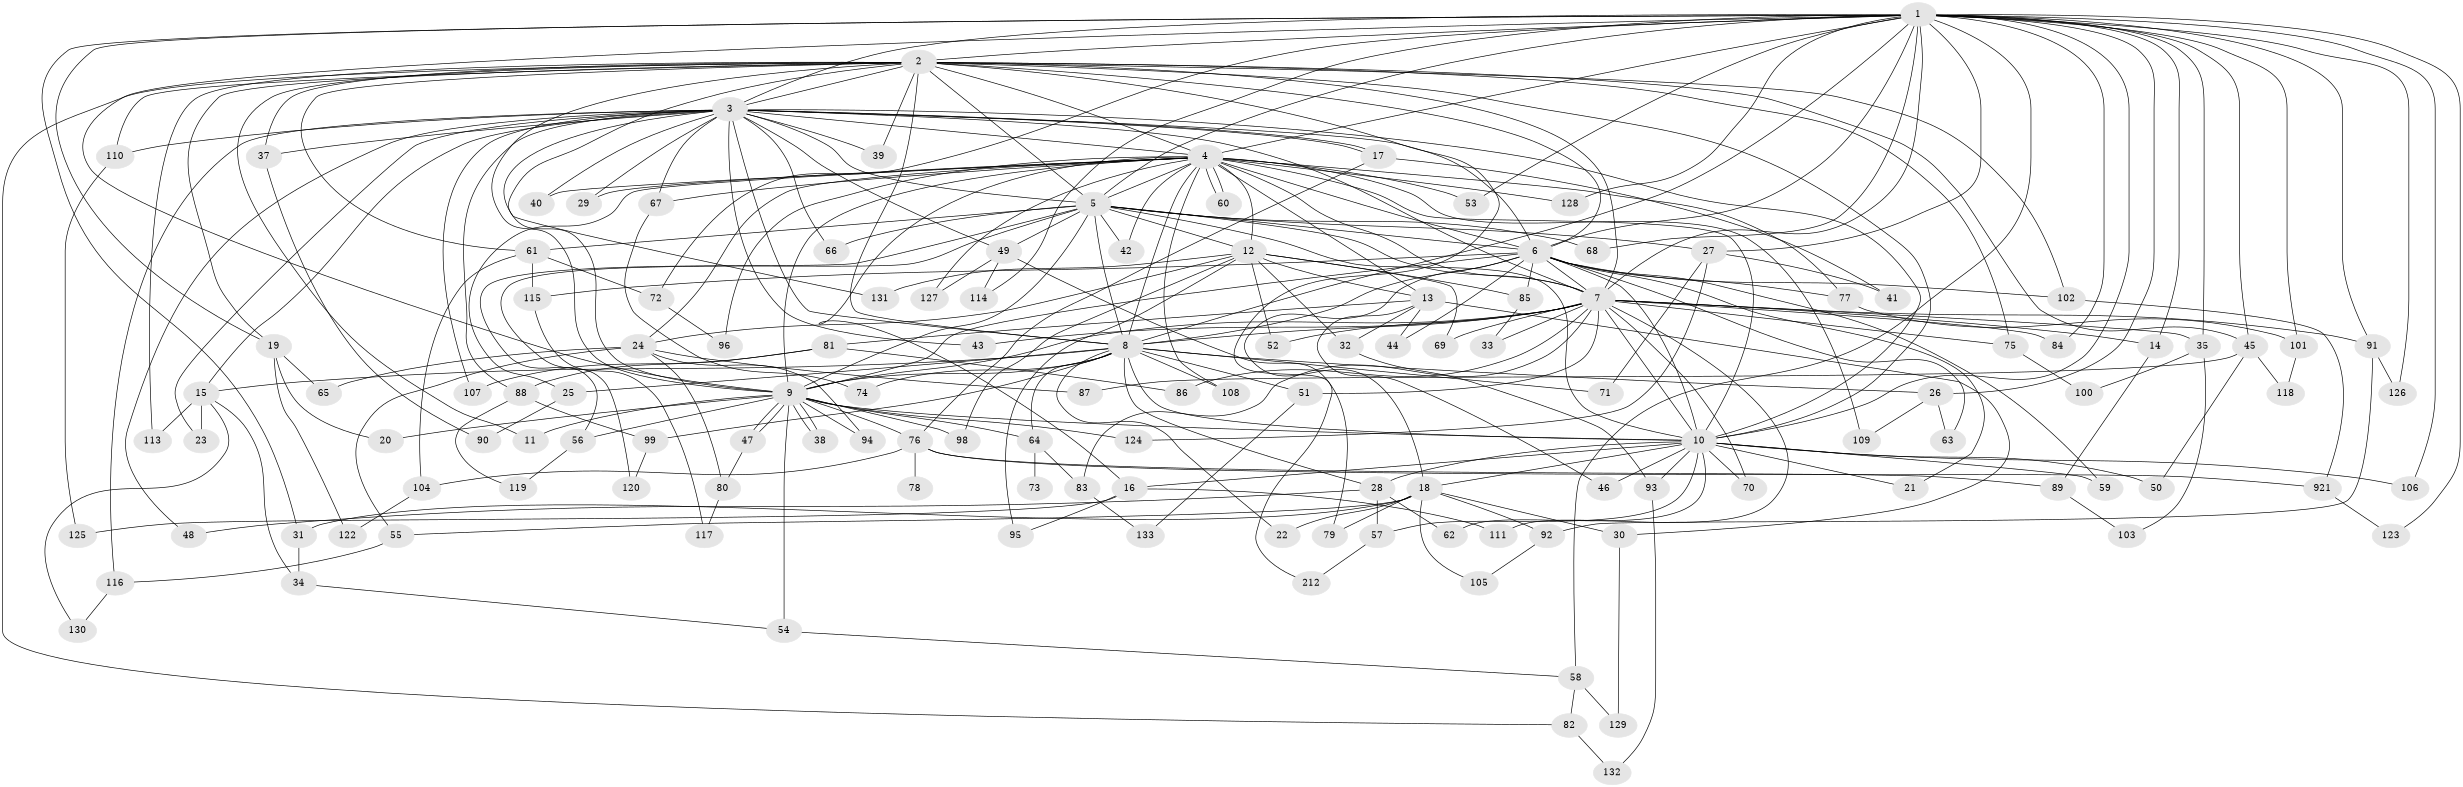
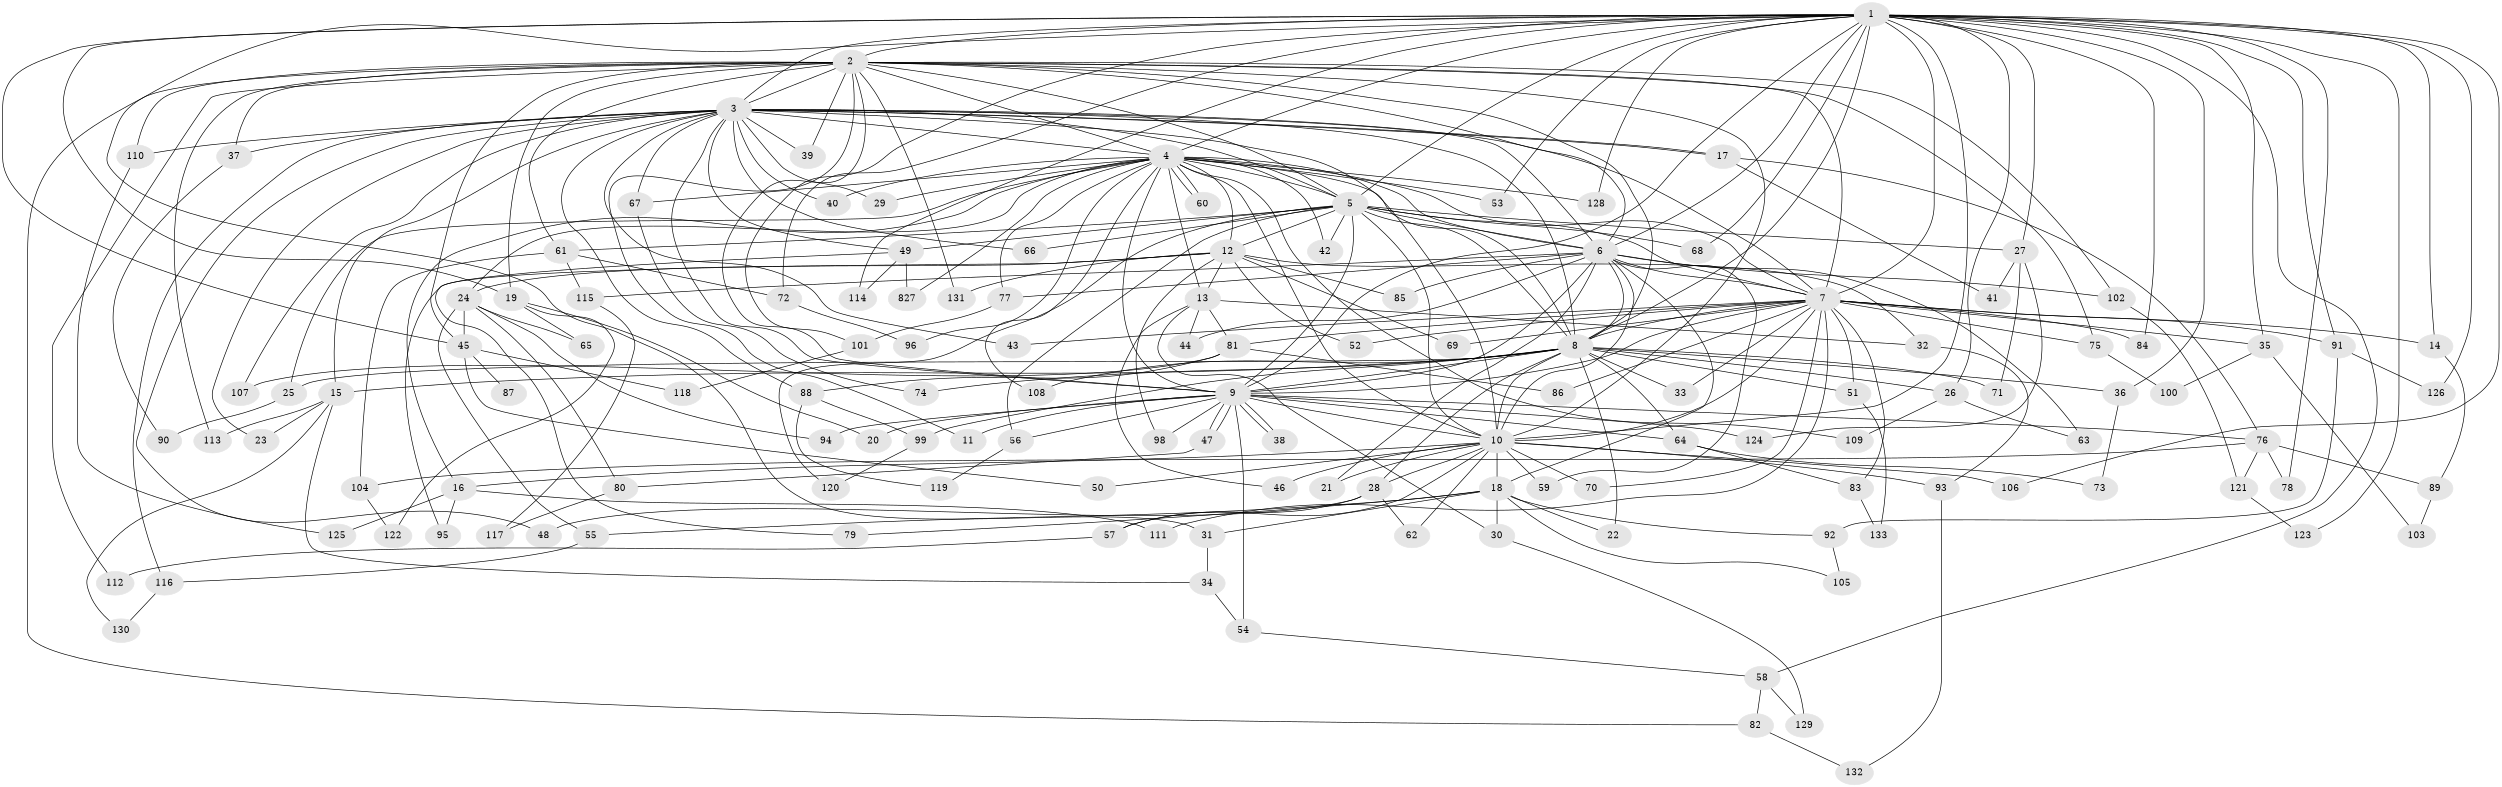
none -> (2304, 67)
(930, 299) -> (907, 299)
none -> (1555, 317)
(1503, 327) -> (1620, 367)
(923, 381) -> (464, 321)
none -> (2120, 394)
(2323, 488) -> (2239, 488)
(1311, 583) -> (115, 583)
